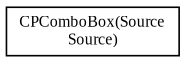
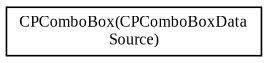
(93, 31) -> (134, 31)
